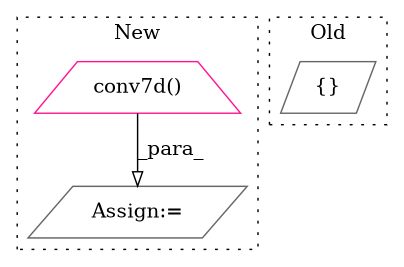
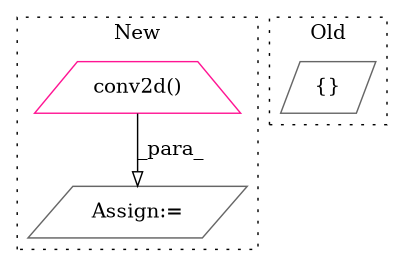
(138, 87) -> (138, 87)
